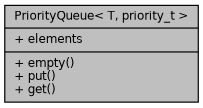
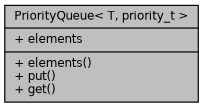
(45, 63) -> (53, 63)
